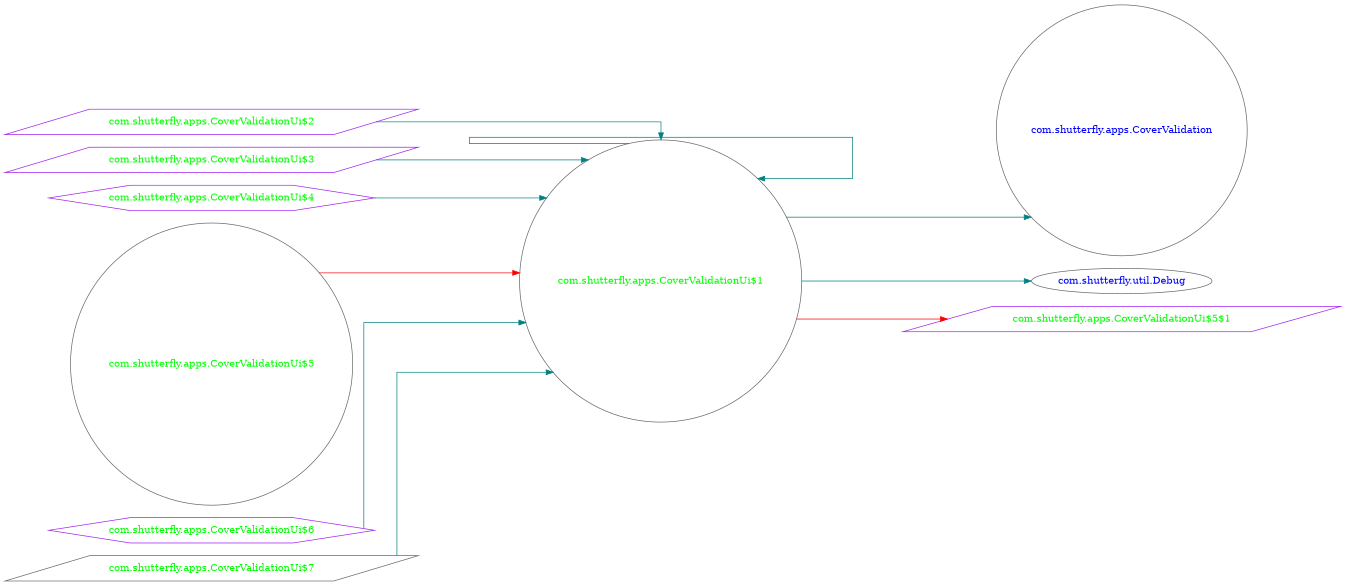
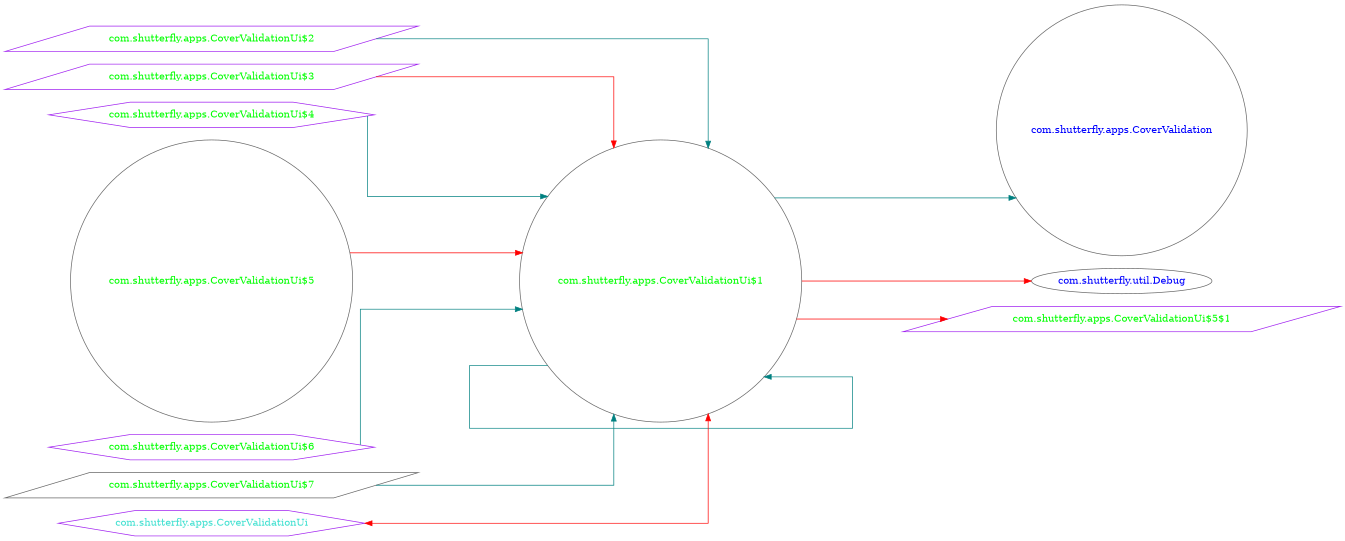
(479, 160) -> (527, 77)
(913, 281) -> (913, 281)
none -> (212, 523)
